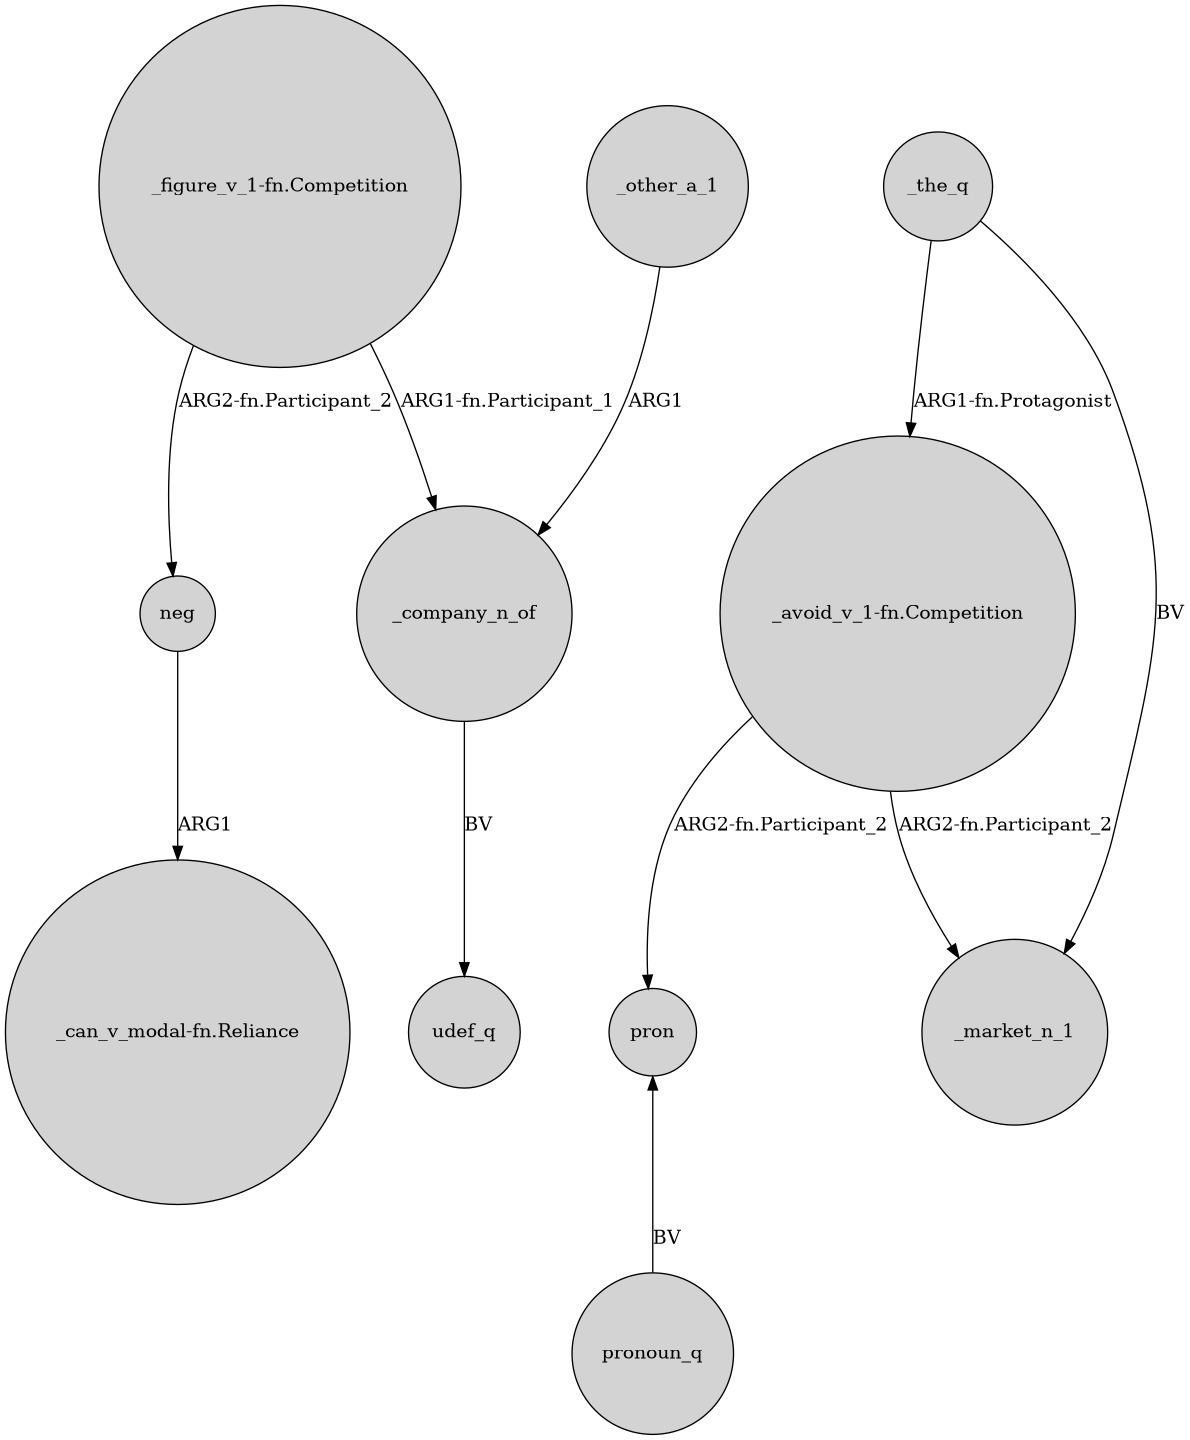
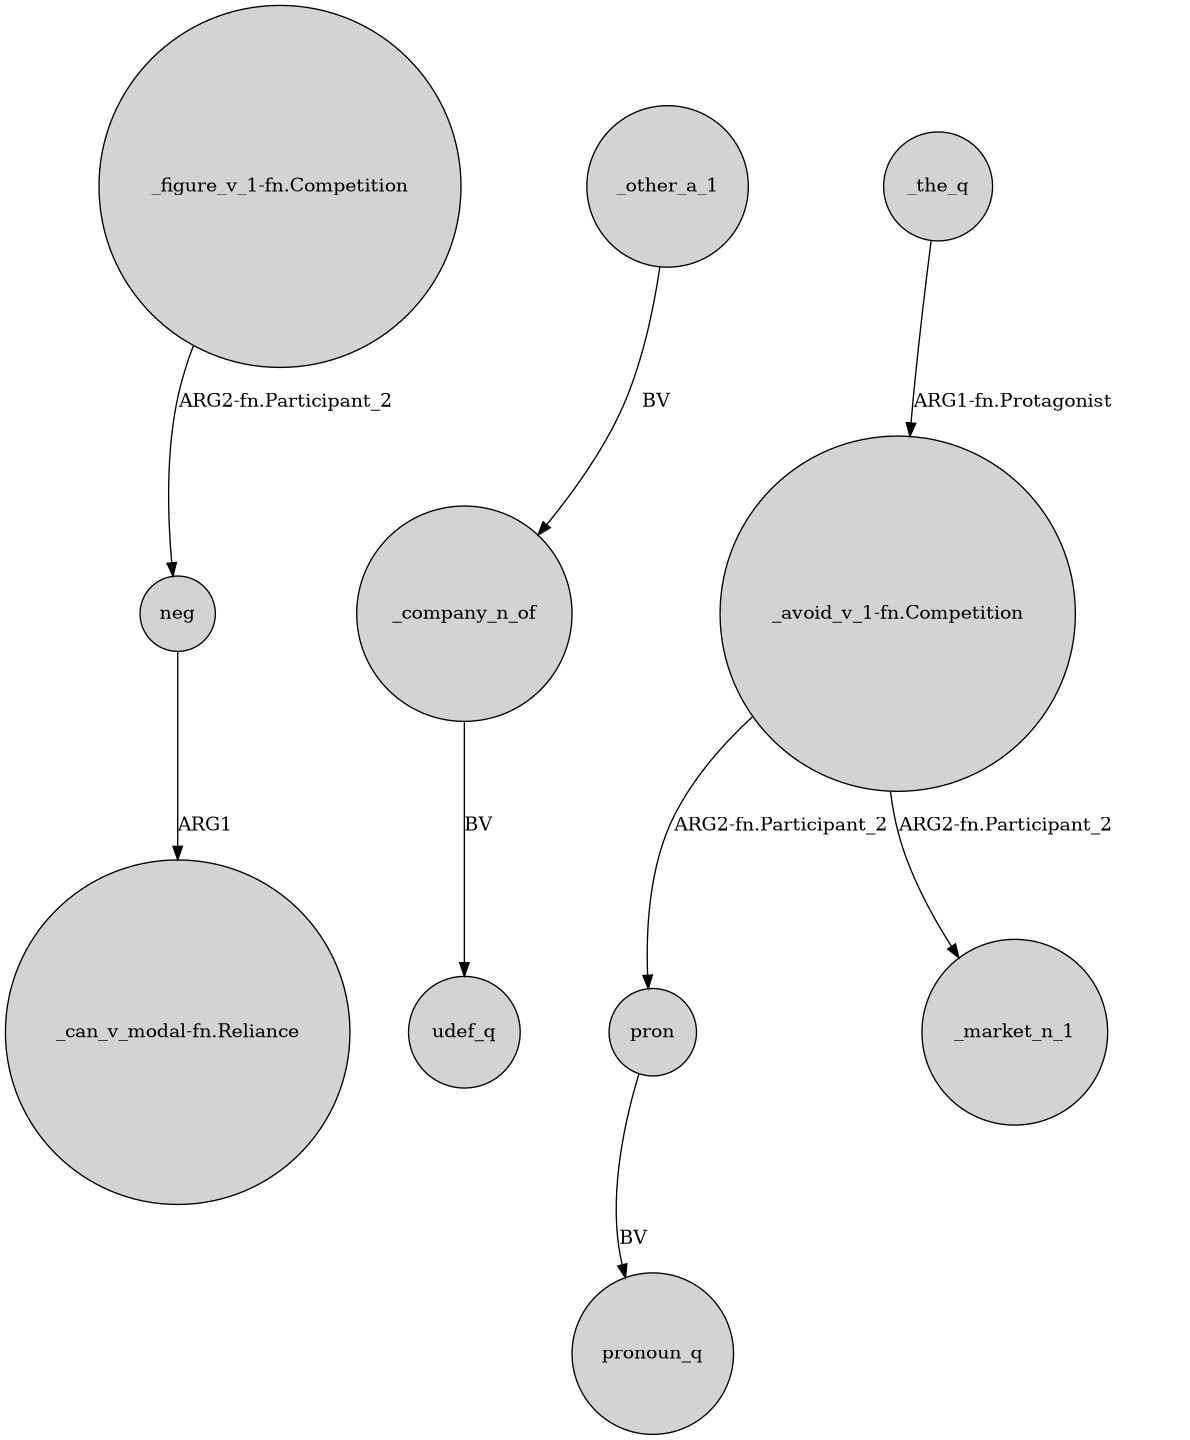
(656, 402) -> (656, 402)
(404, 419) -> none
(1155, 561) -> none
(653, 1181) -> (619, 1169)
